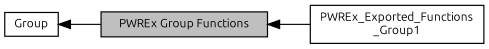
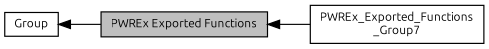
(184, 24) -> (184, 24)
(397, 24) -> (397, 24)
